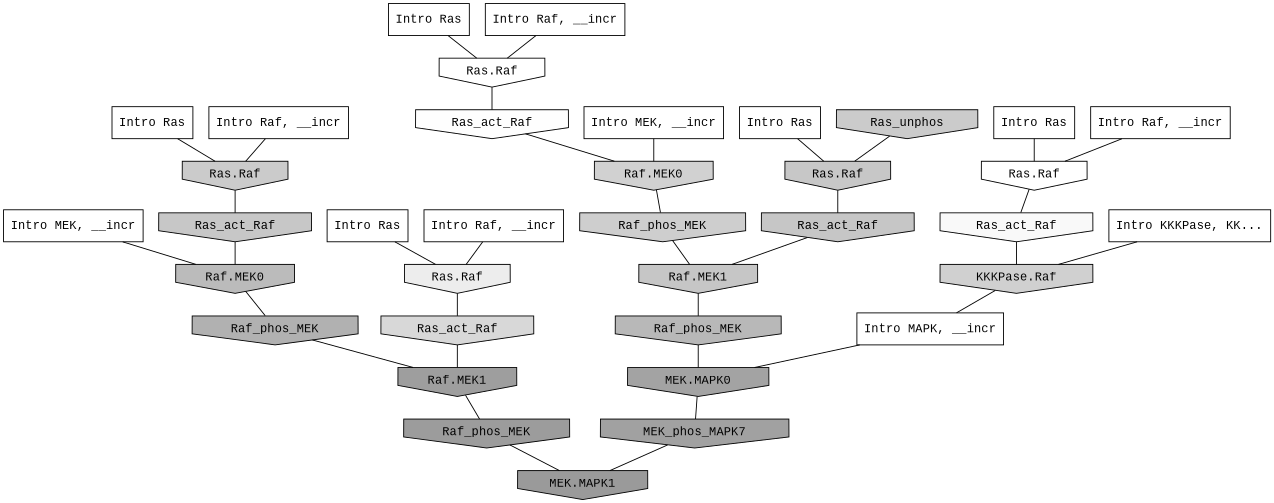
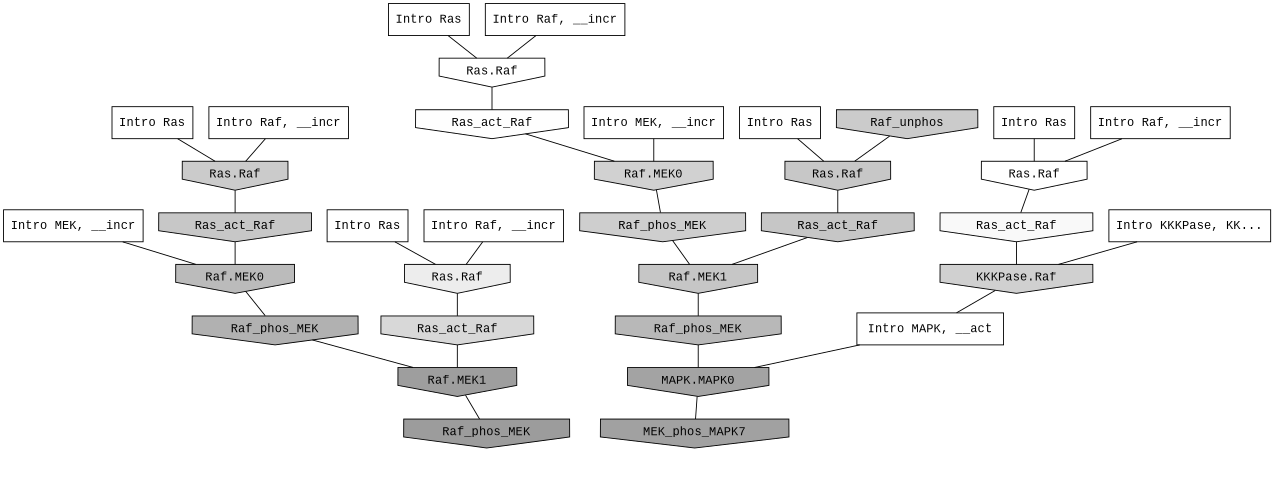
(907, 123) -> (907, 123)
(930, 329) -> (930, 329)
(698, 380) -> (698, 380)
(583, 484) -> none
